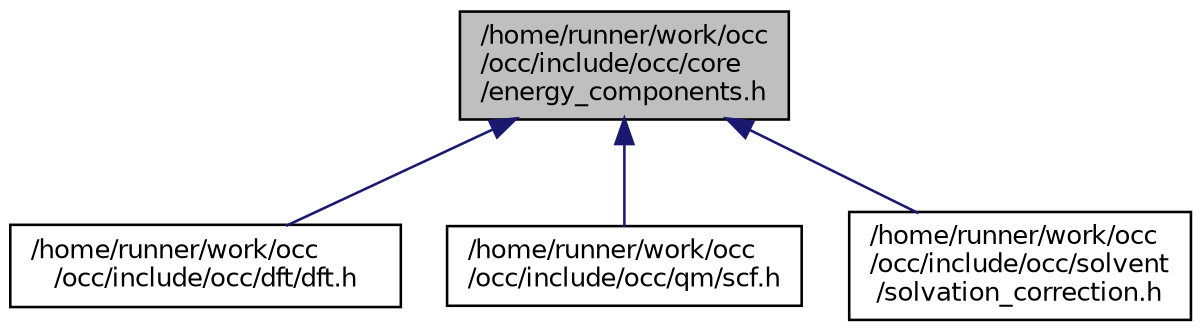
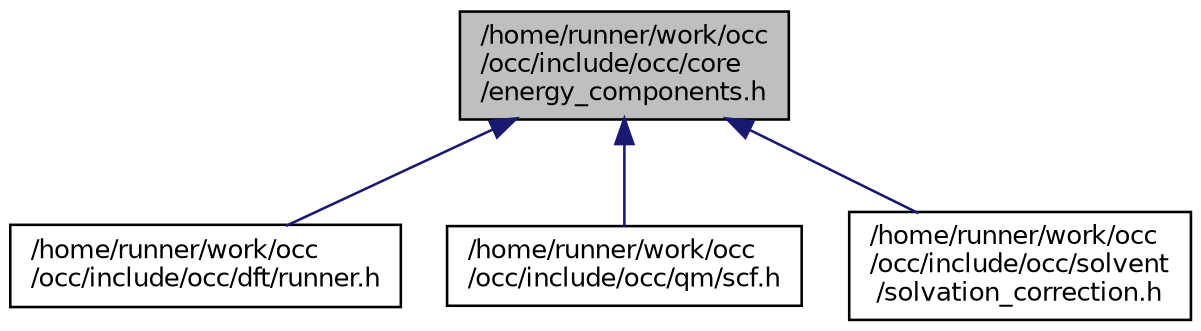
(206, 266) -> (206, 266)
